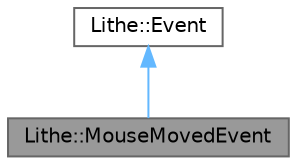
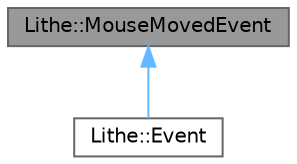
(148, 93) -> (148, 93)
